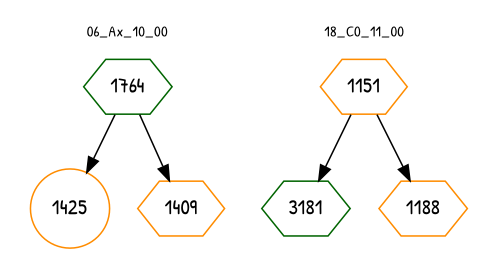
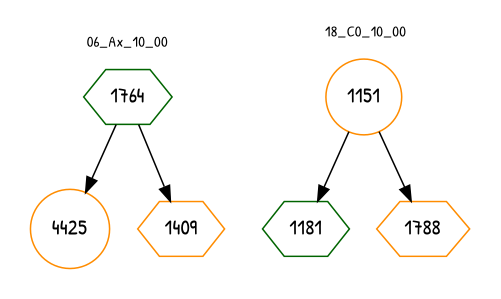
(365, 33) -> (366, 33)
(364, 87) -> (364, 97)
(70, 209) -> (70, 229)
(306, 209) -> (306, 229)
(423, 209) -> (423, 229)
